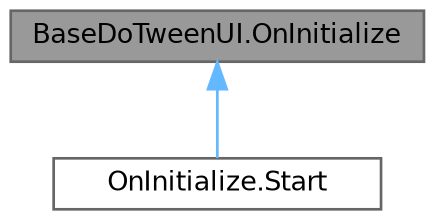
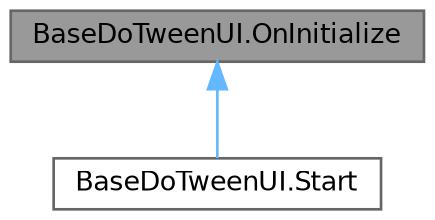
(217, 184) -> (217, 184)
